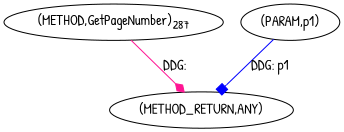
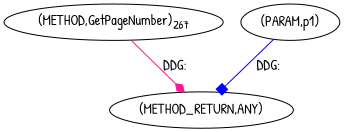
(181, 21) -> (181, 21)
(270, 66) -> (270, 66)
